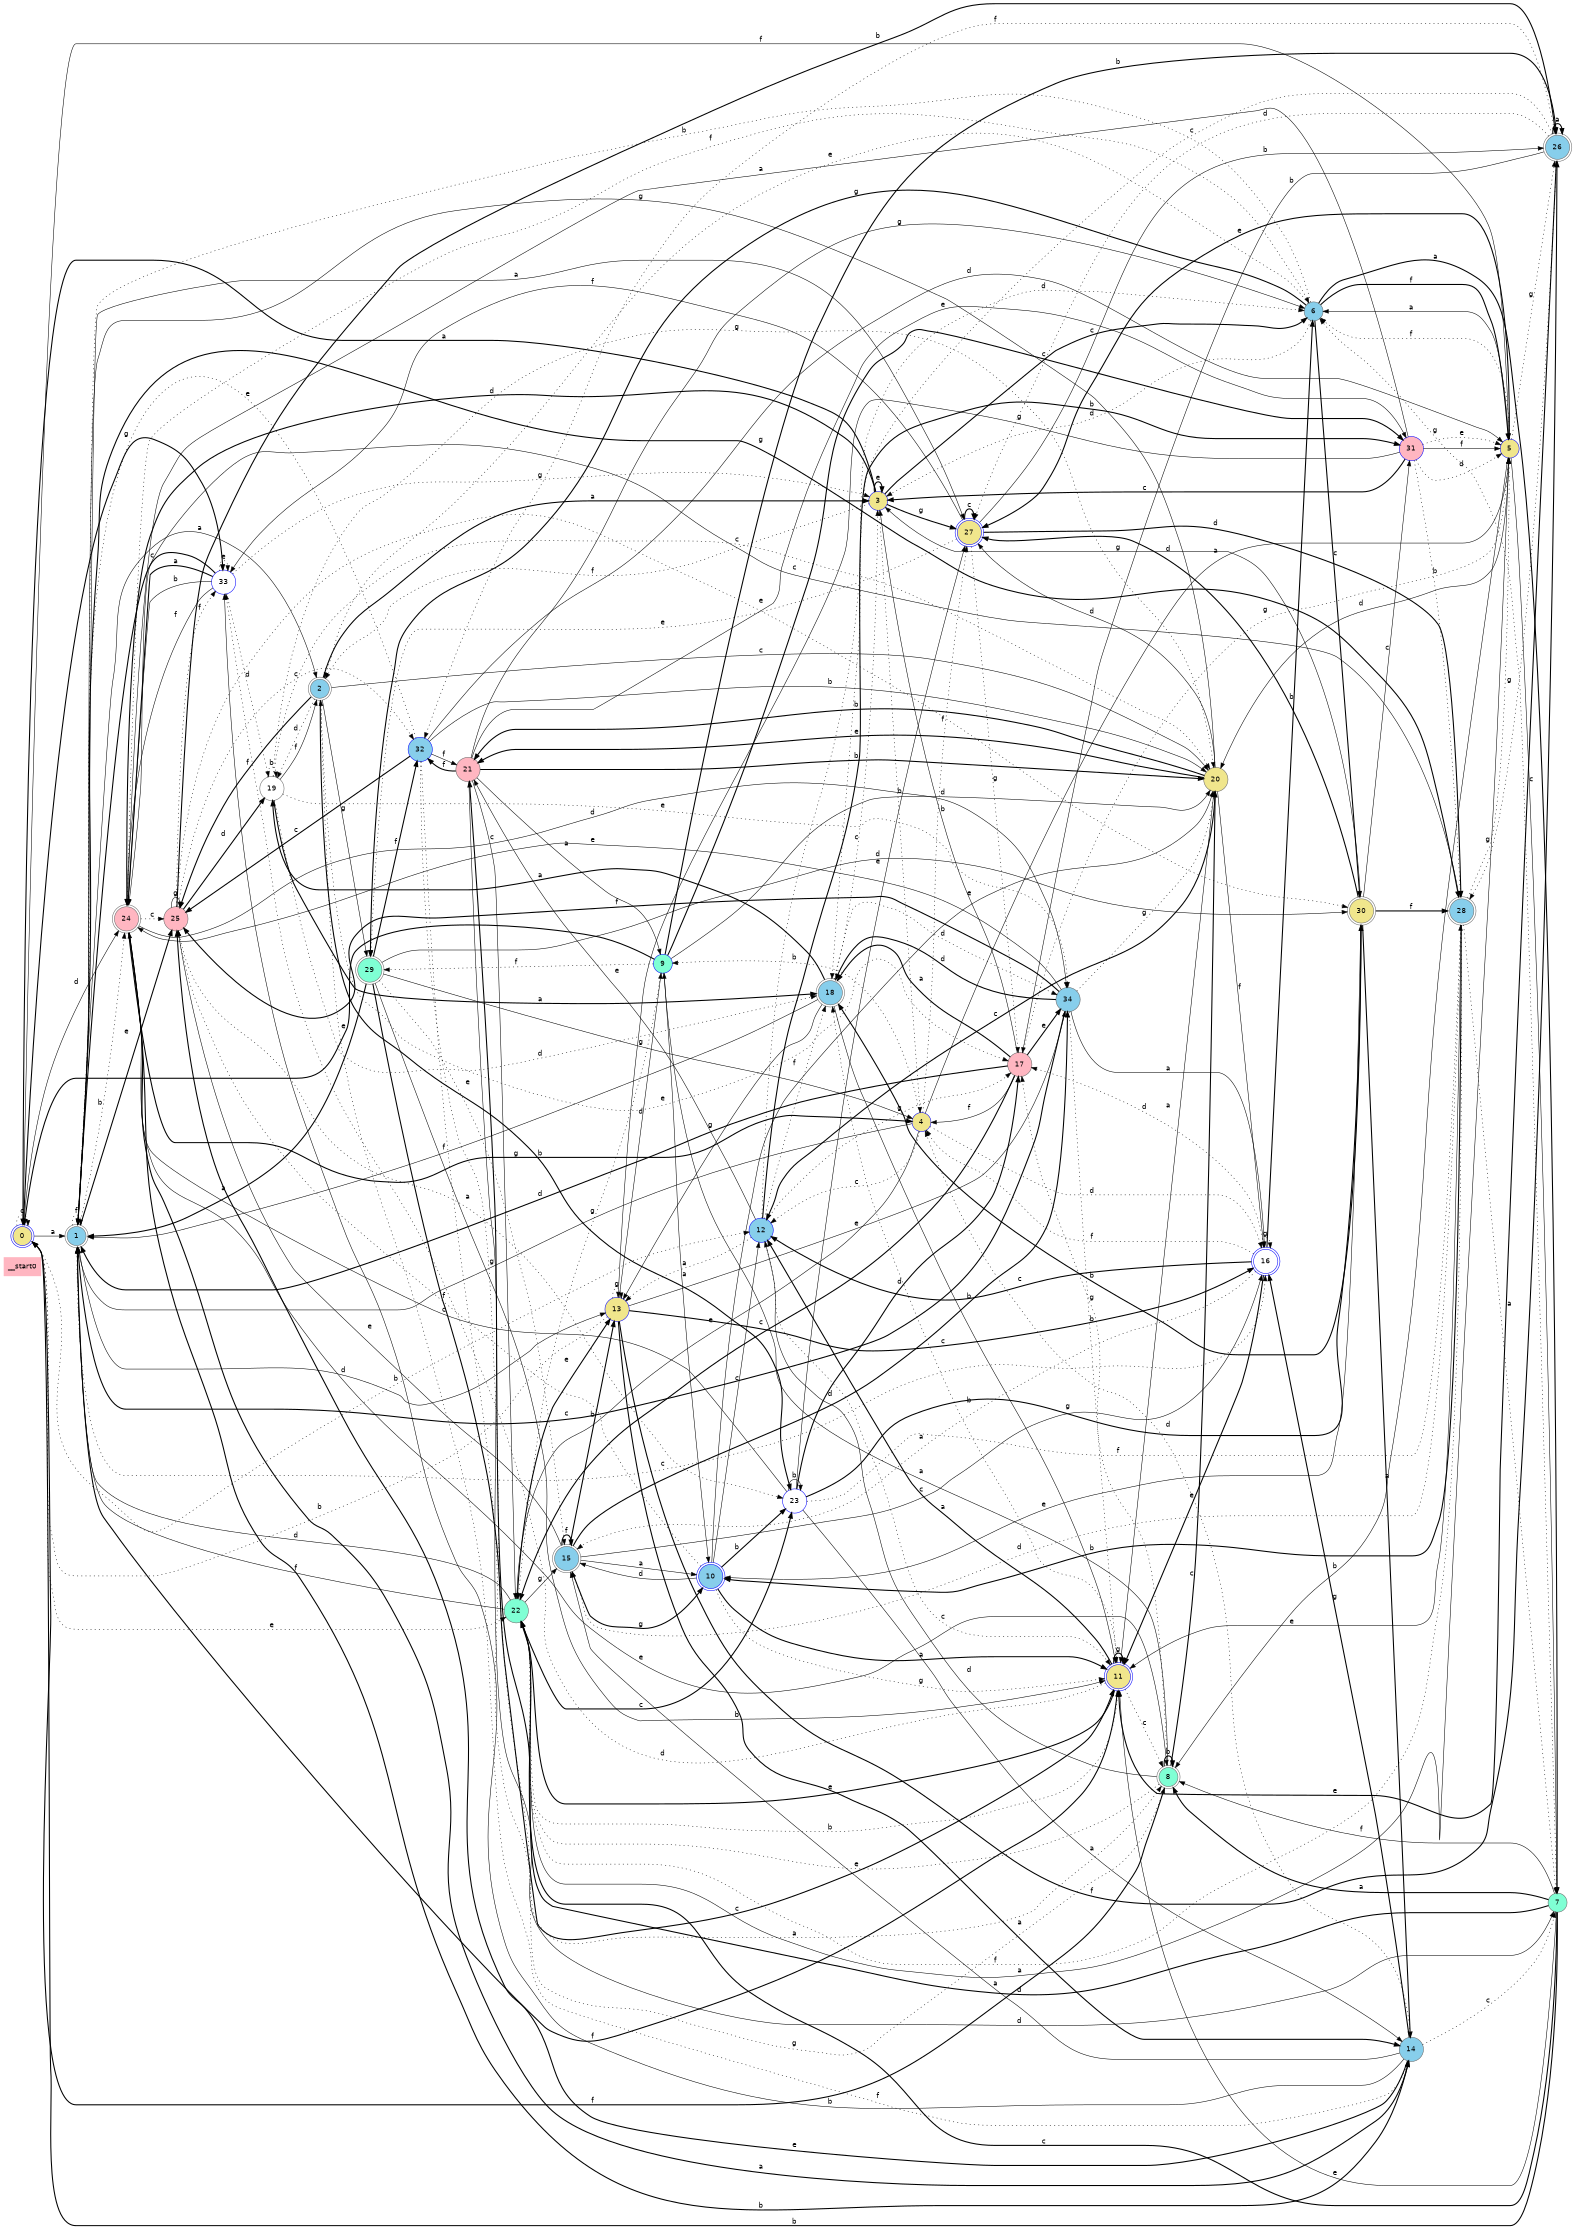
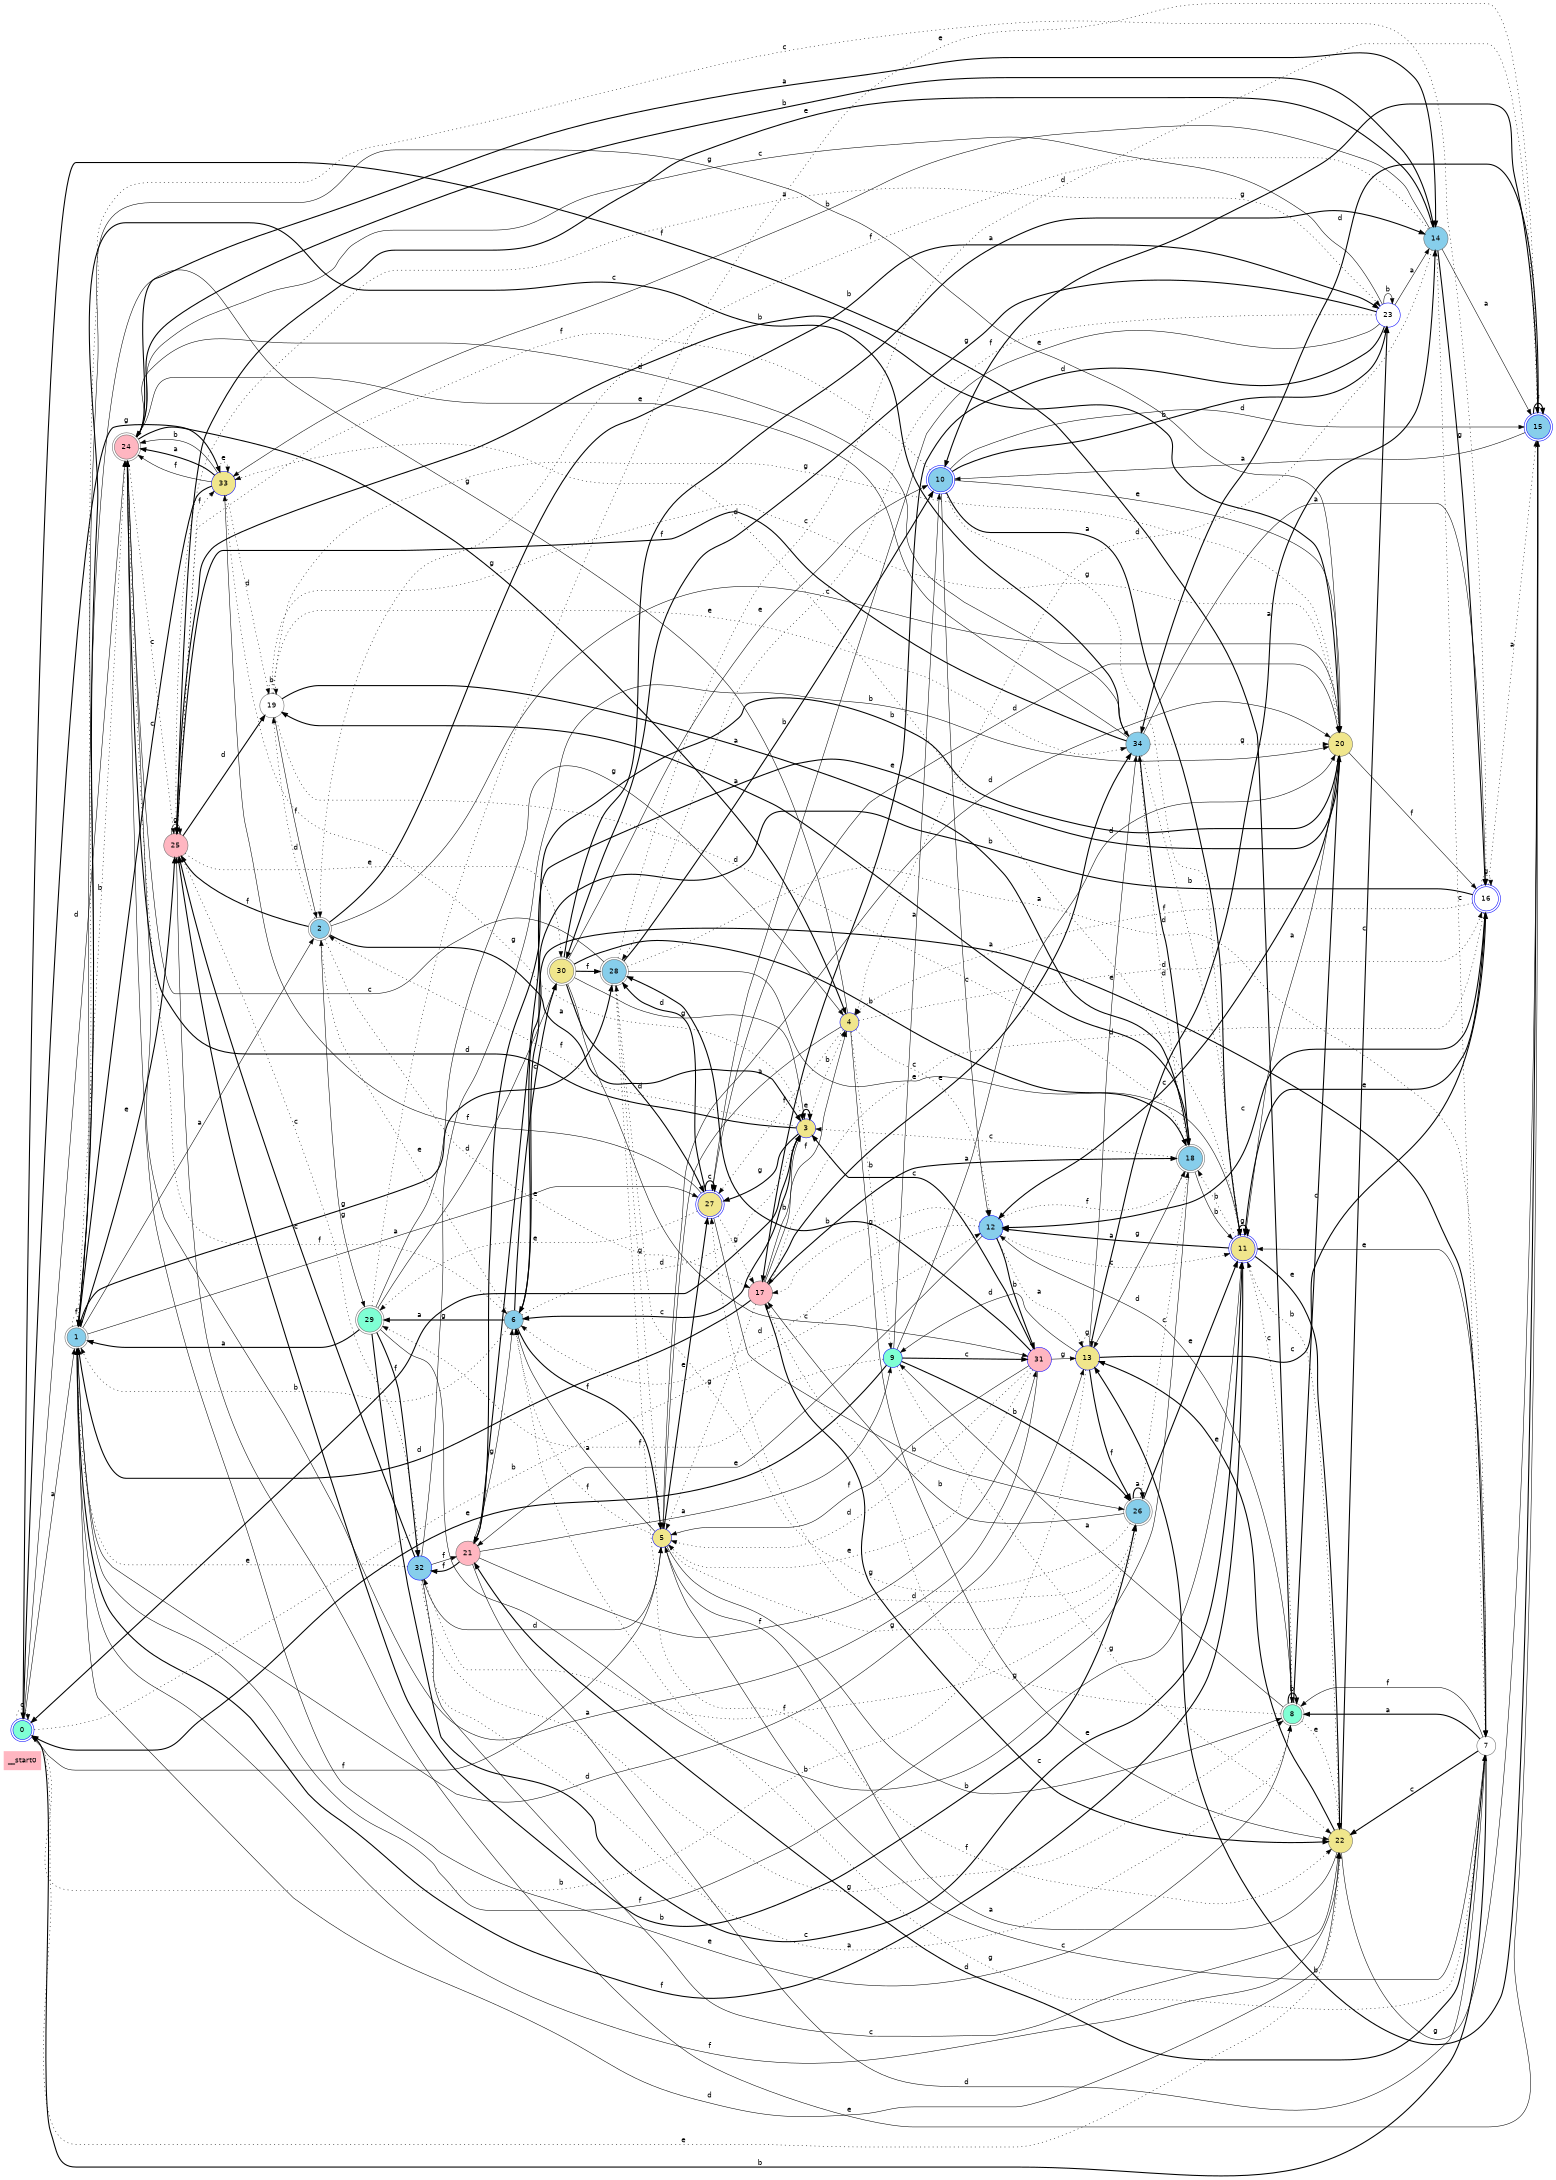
(943, 305) -> (760, 1622)
(224, 582) -> (224, 483)
(1445, 675) -> (762, 1215)
(839, 761) -> (731, 332)
(505, 1186) -> (795, 2028)
(22, 1236) -> (22, 1730)
(961, 1473) -> none
(567, 1559) -> (1538, 427)
(516, 1611) -> (1340, 1841)
(1558, 1903) -> (1486, 1746)
